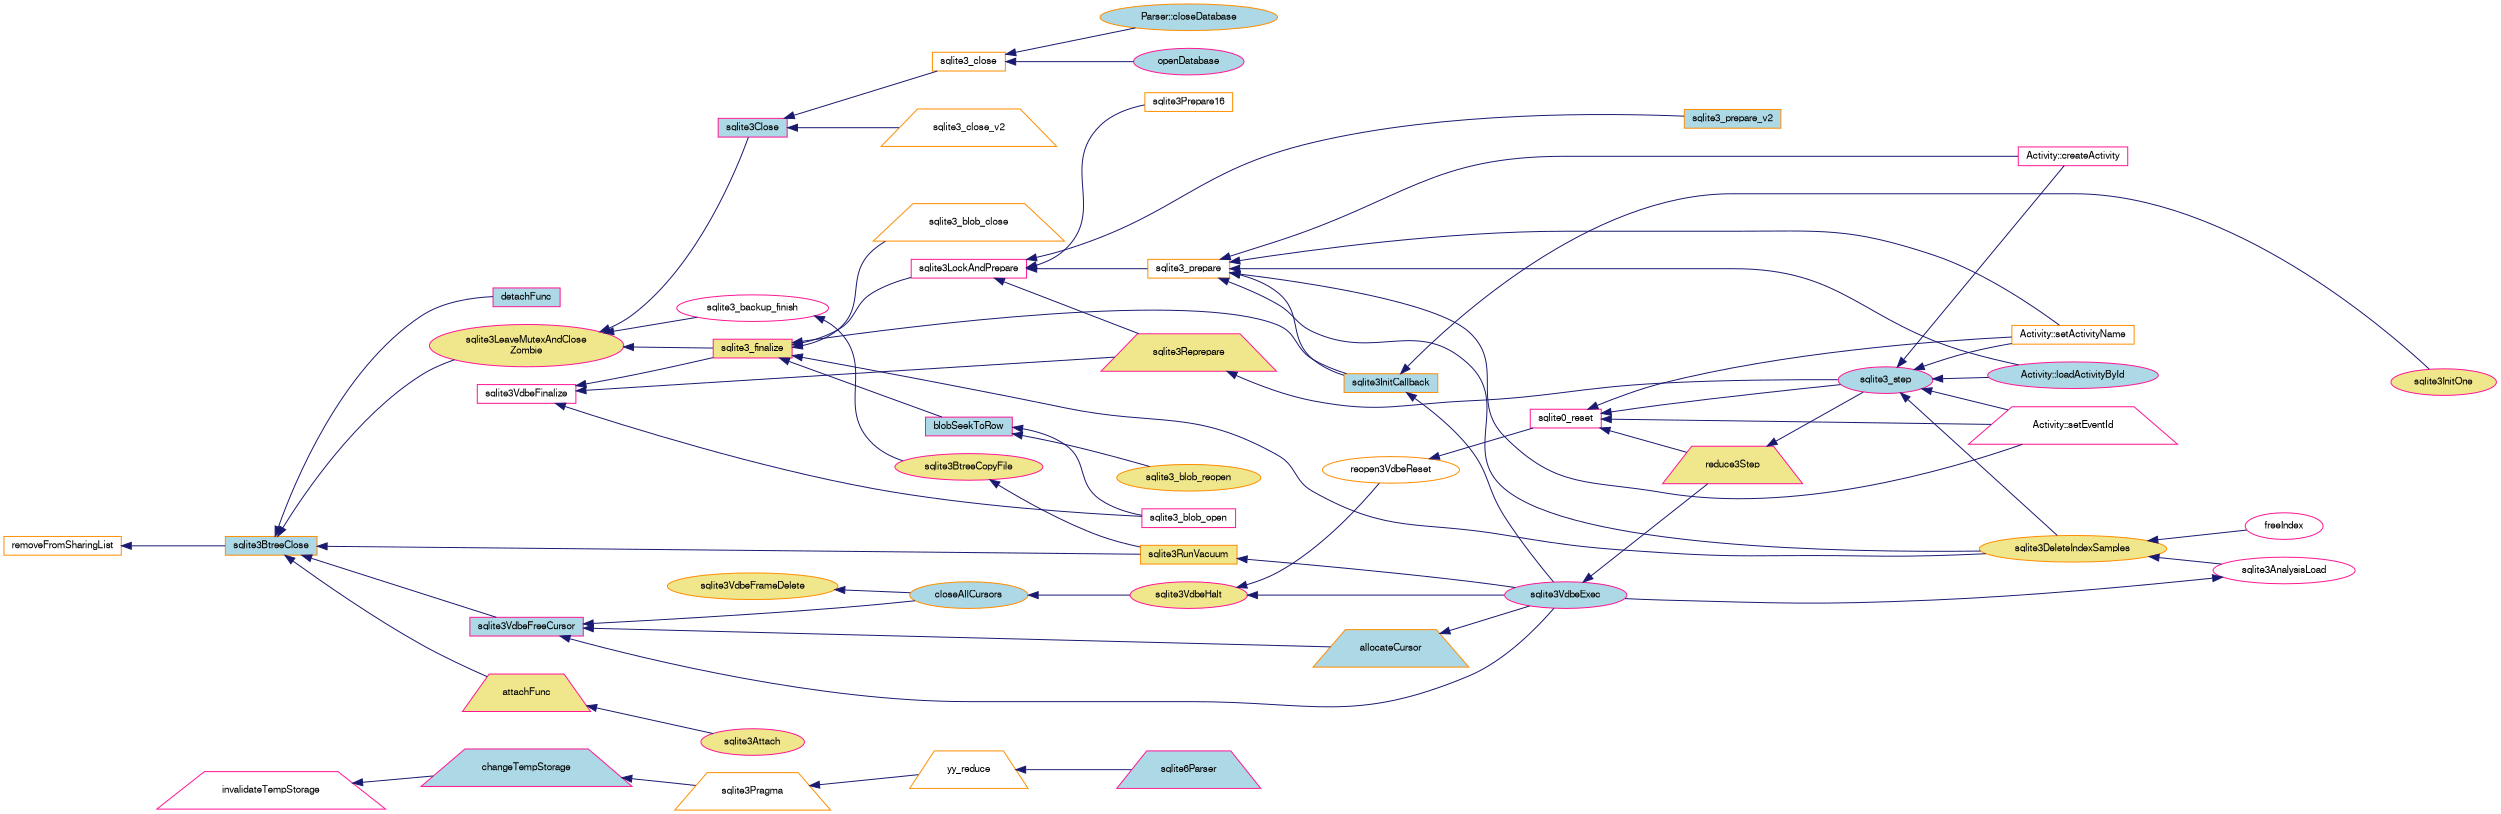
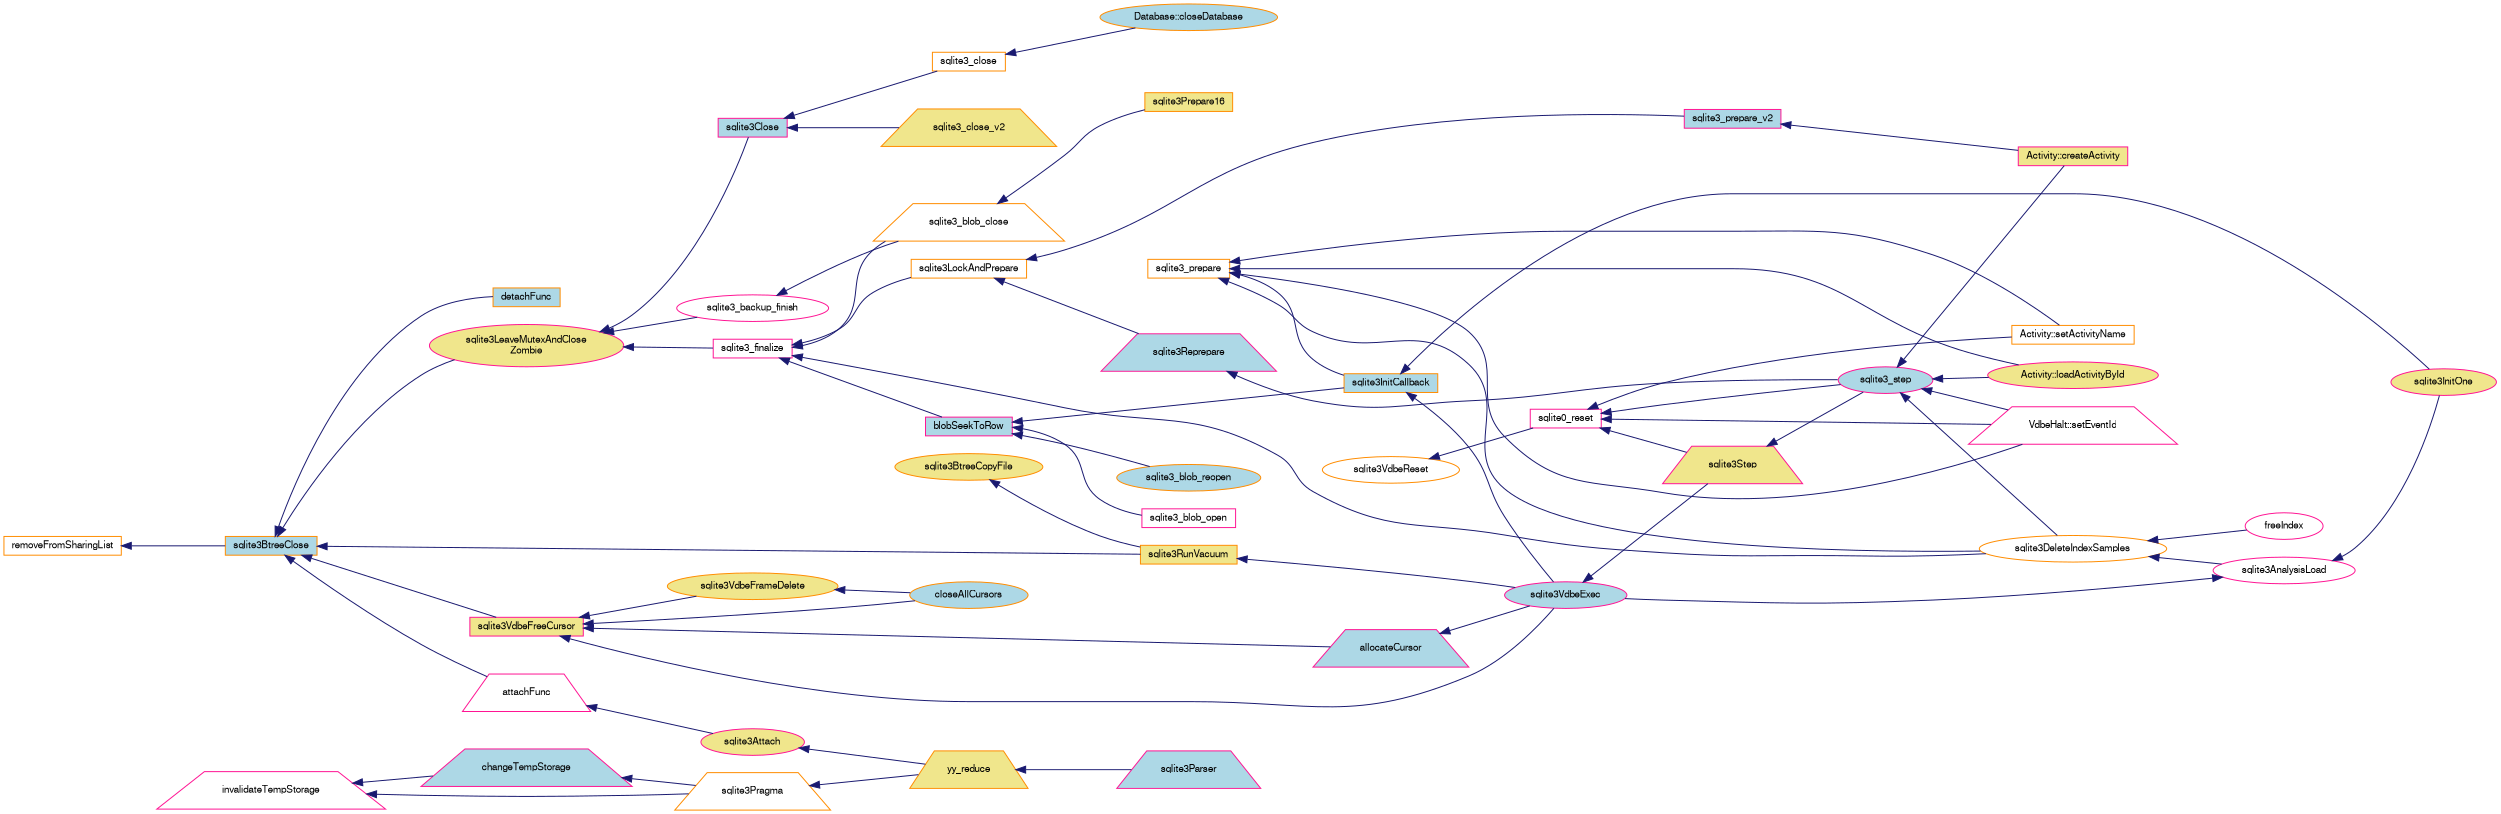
(1189, 17) -> (1189, 17)
(1189, 62) -> none
(1189, 102) -> (1189, 102)
(1733, 119) -> (1733, 119)
(969, 128) -> (969, 128)
(1615, 156) -> (1905, 138)
(2073, 156) -> (2073, 156)
(1082, 179) -> (1073, 148)
(969, 269) -> (969, 269)
(1092, 269) -> none
(527, 297) -> (527, 297)
(1055, 314) -> (1183, 404)
(753, 349) -> (753, 349)
(1189, 353) -> (1189, 353)
(1956, 356) -> none
(2073, 375) -> (2073, 375)
(527, 394) -> none
(855, 396) -> (841, 264)
(2073, 426) -> (2073, 426)
(1733, 465) -> (1733, 465)
(969, 467) -> (969, 467)
(1391, 470) -> (1391, 470)
(1189, 478) -> (1189, 478)
none -> (2404, 485)
(2073, 549) -> (2073, 549)
(1189, 595) -> none
none -> (643, 606)
(527, 627) -> (527, 627)
(1391, 648) -> (1391, 648)
(527, 693) -> (527, 693)
none -> (867, 757)
(969, 770) -> (969, 770)
(1189, 770) -> (1189, 770)
none -> (533, 796)
